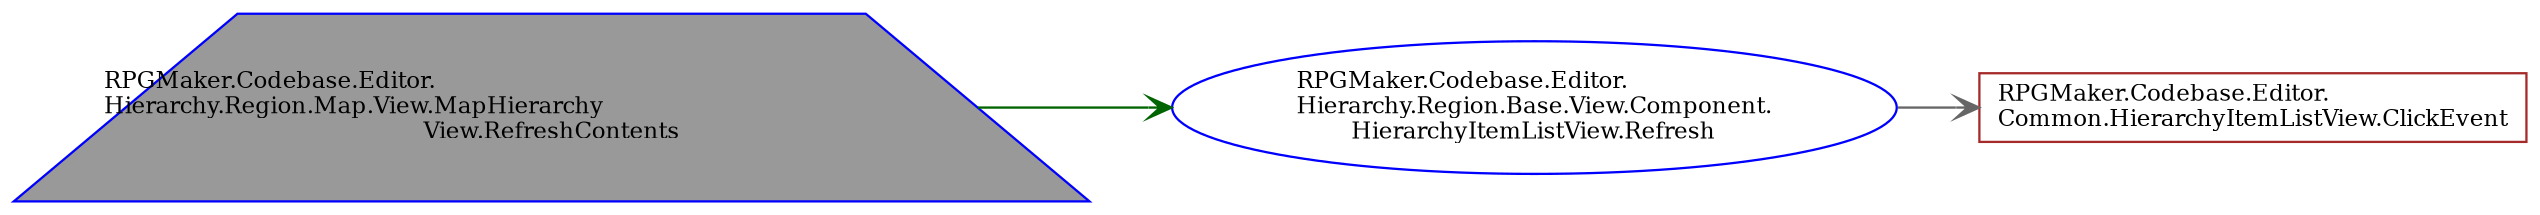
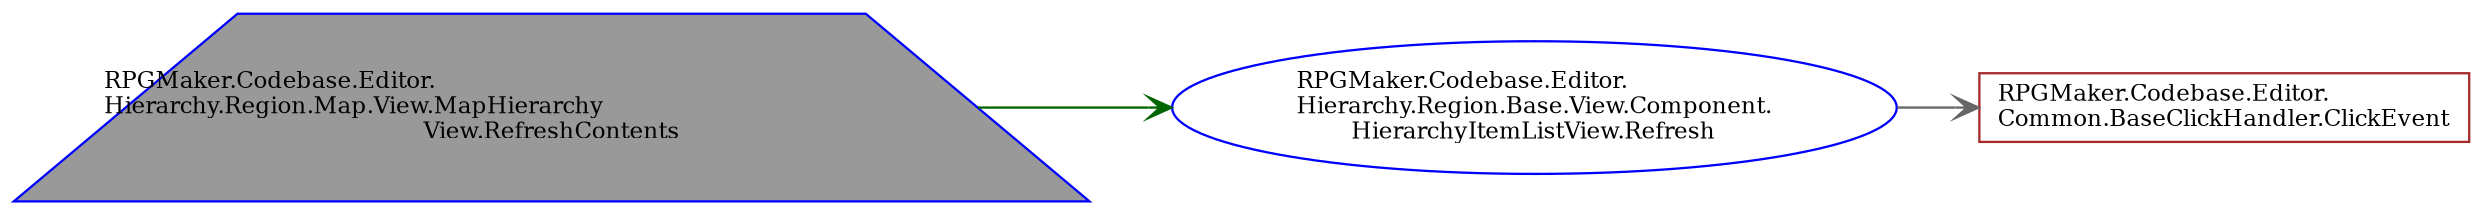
(2253, 108) -> (2224, 108)
